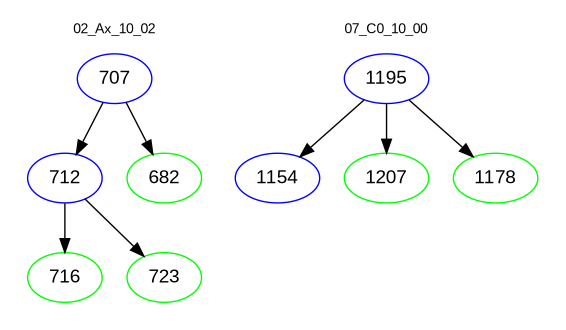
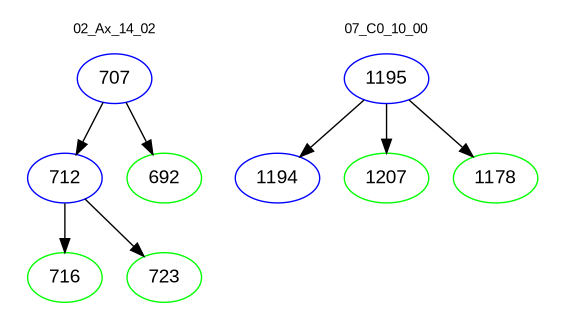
(115, 30) -> (115, 30)
(164, 178) -> (164, 178)
(277, 178) -> (277, 178)
